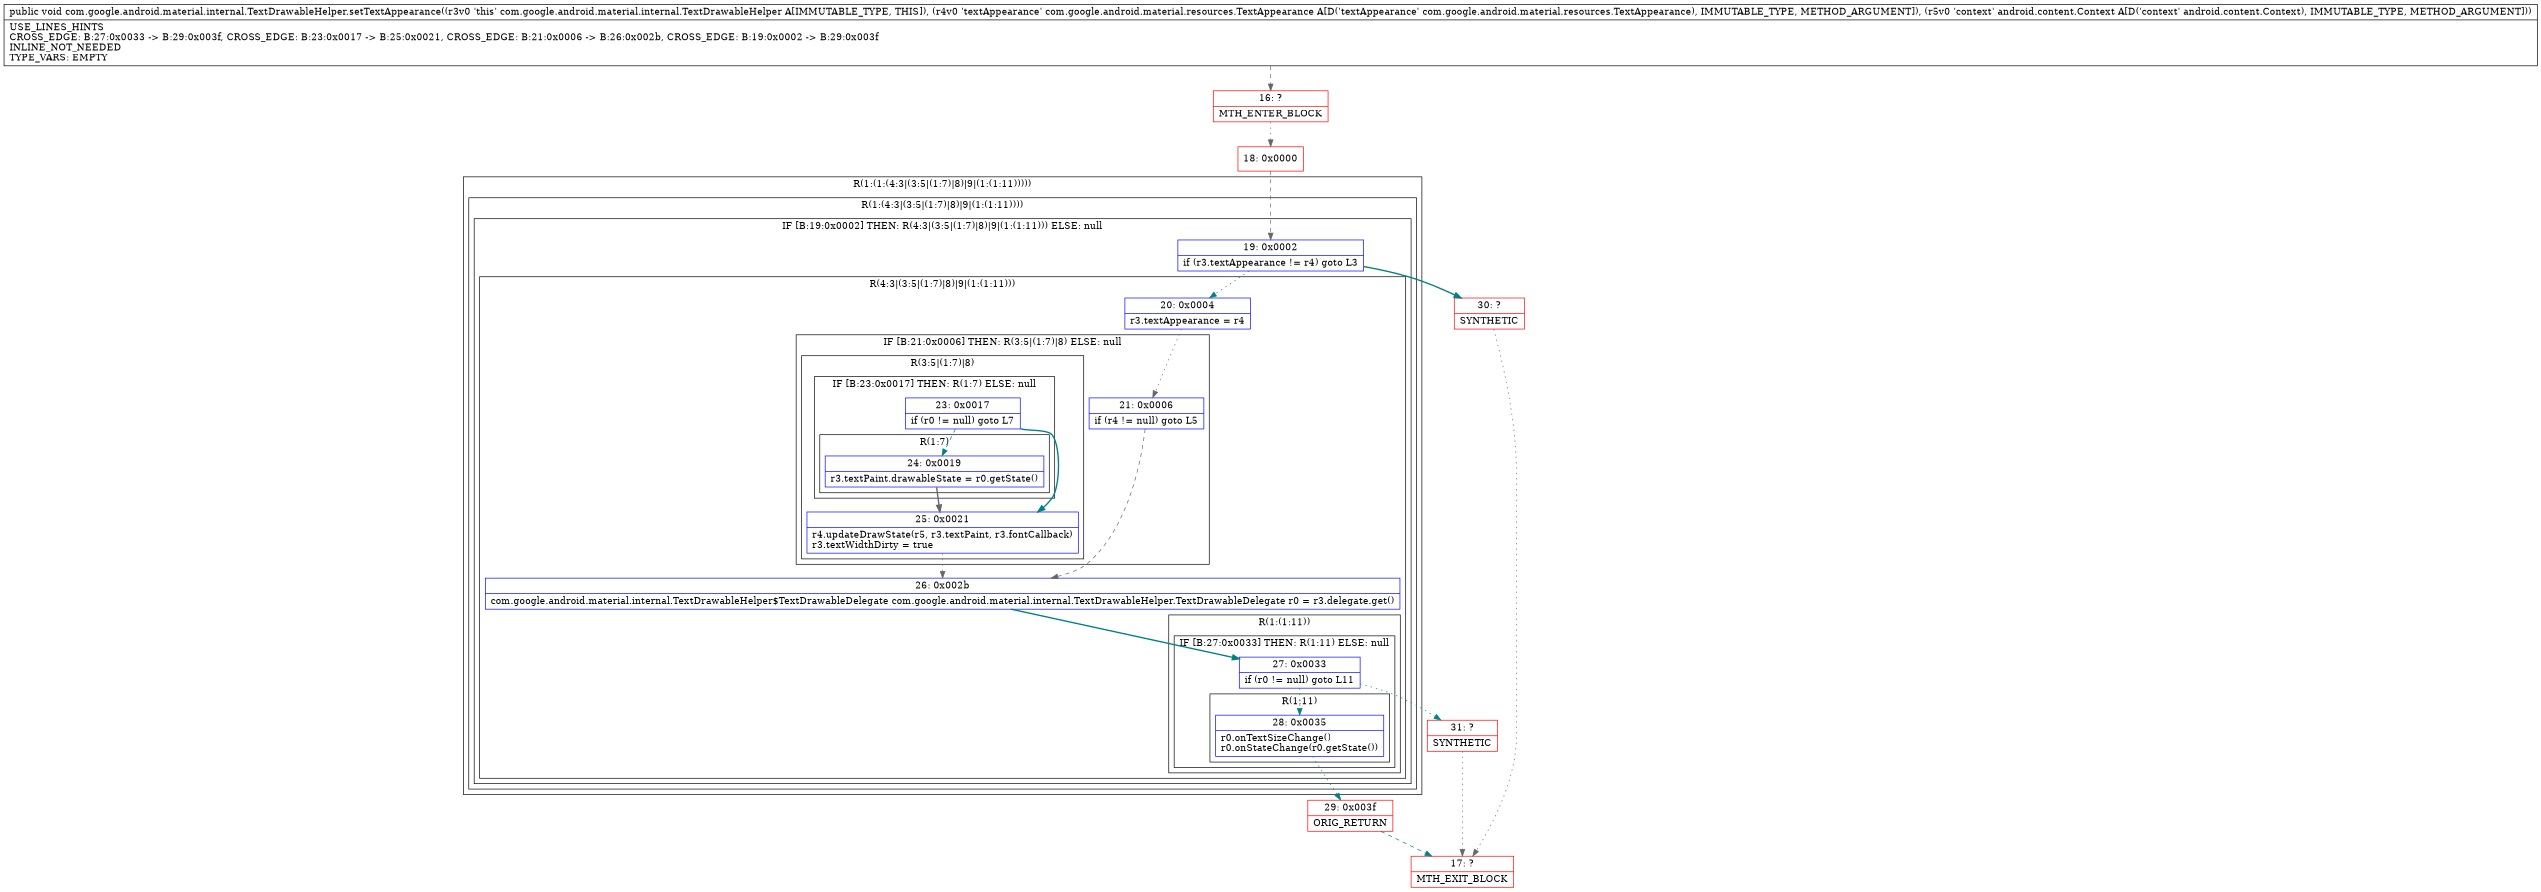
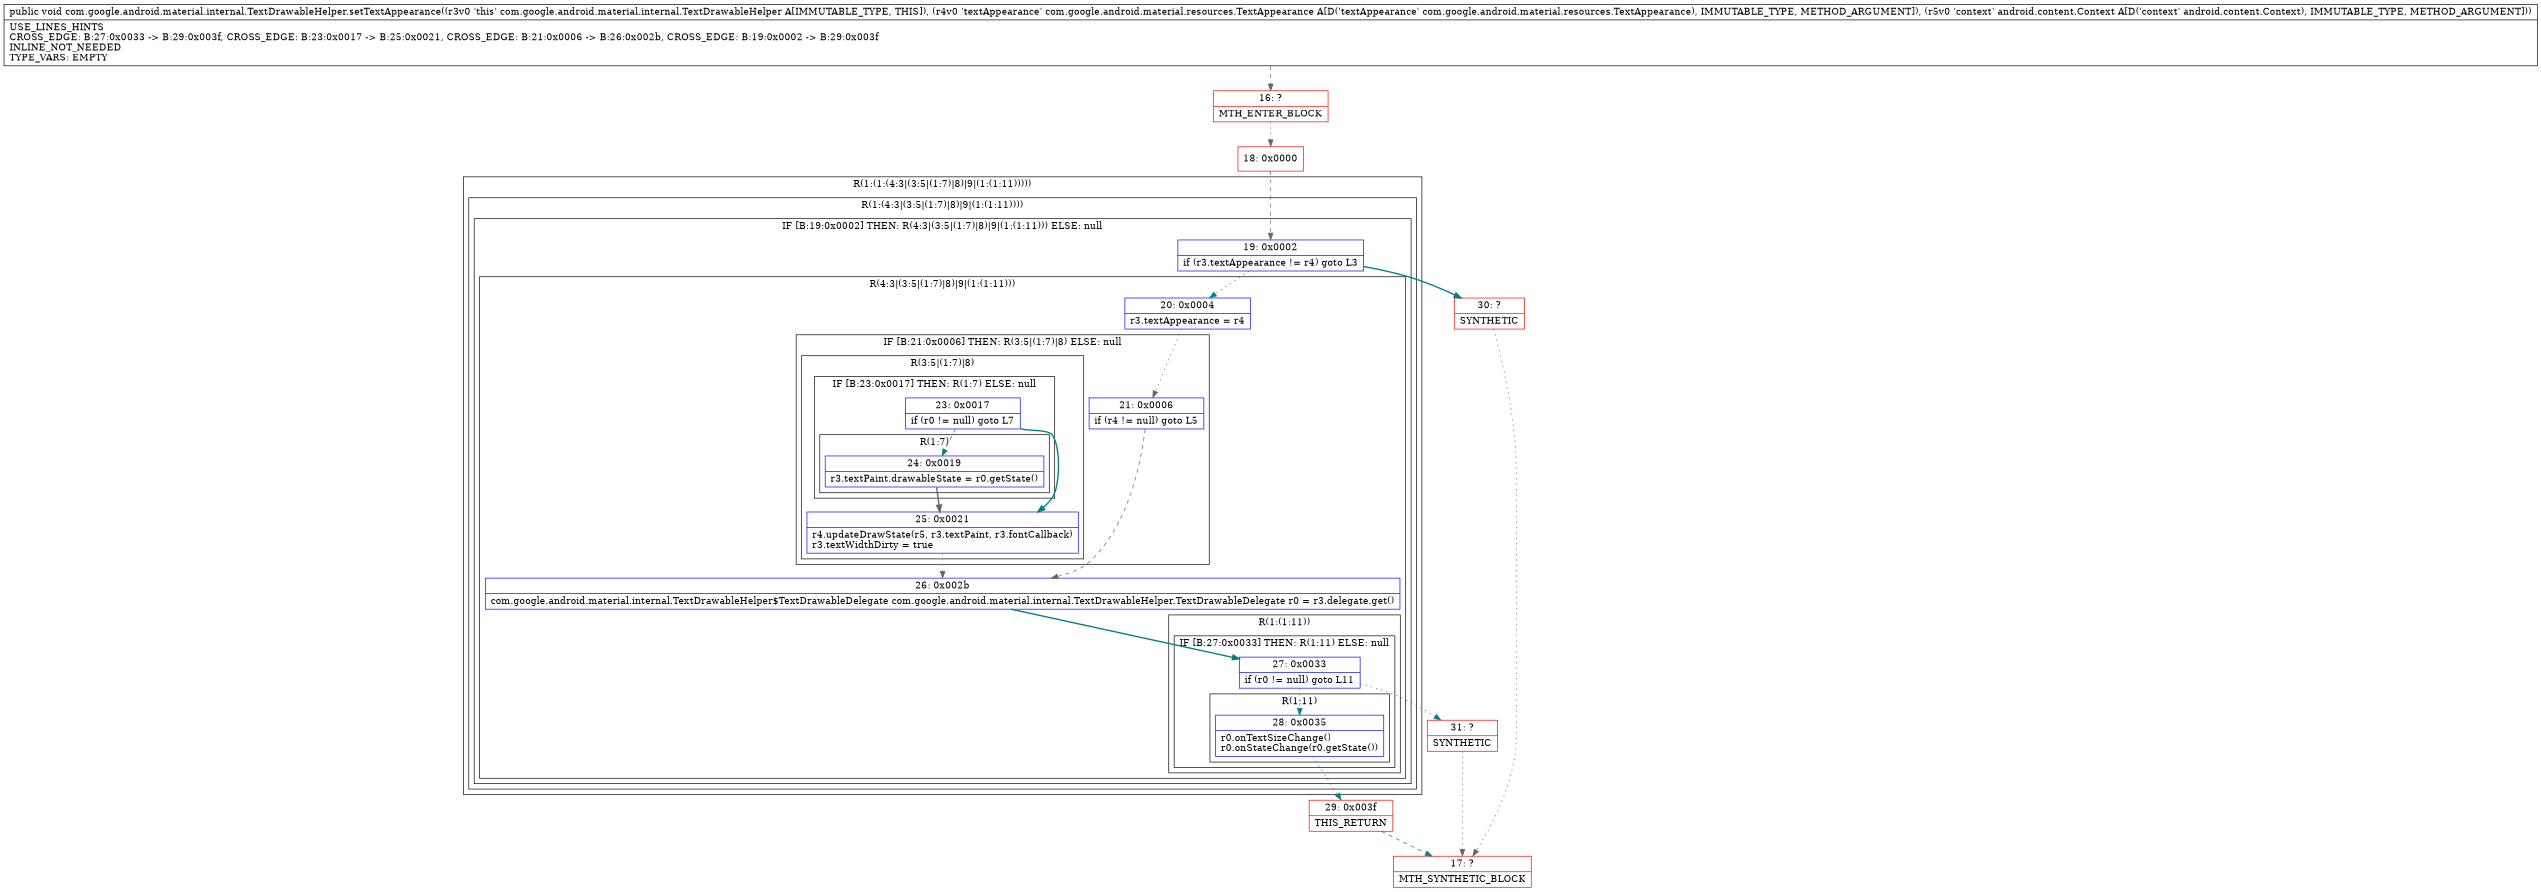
(1350, 823) -> (1351, 823)
(1462, 879) -> (1462, 879)
